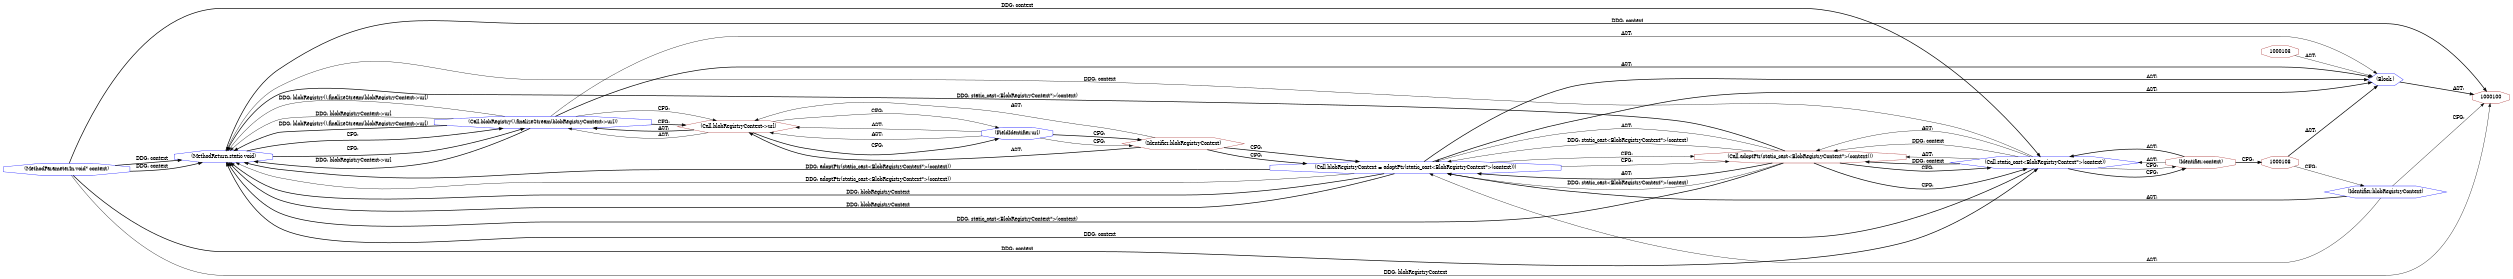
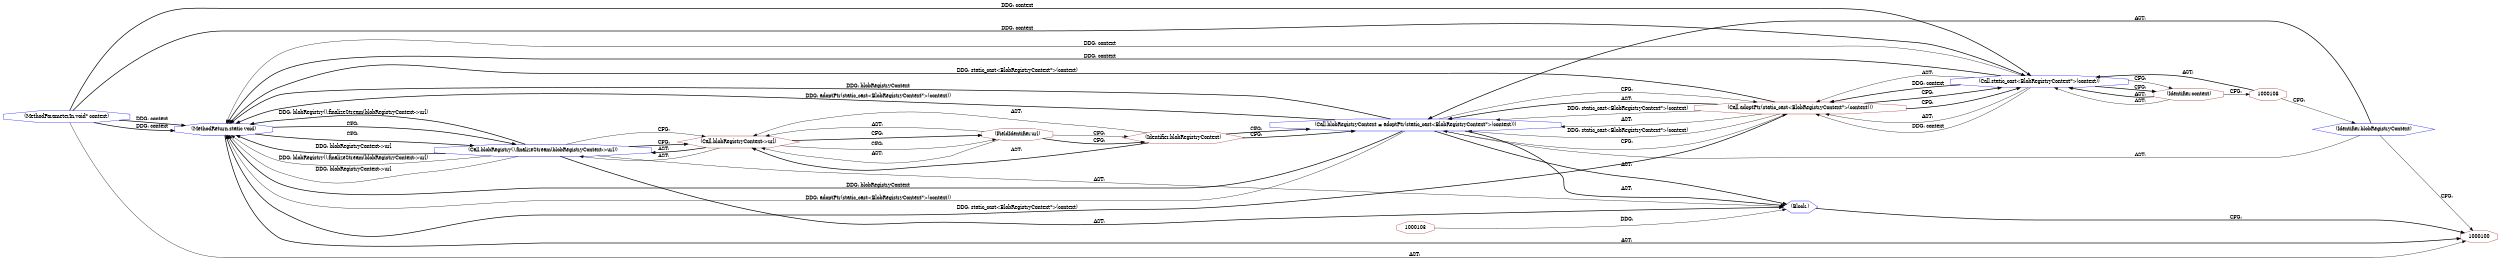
(1628, 21) -> (1628, 240)
(2312, 56) -> (1628, 220)
(2459, 89) -> (2237, 218)
(2331, 122) -> (2177, 76)
(1017, 133) -> (1017, 134)
(2247, 162) -> (2235, 94)
(2045, 163) -> (2039, 82)
(1416, 273) -> (1416, 255)
